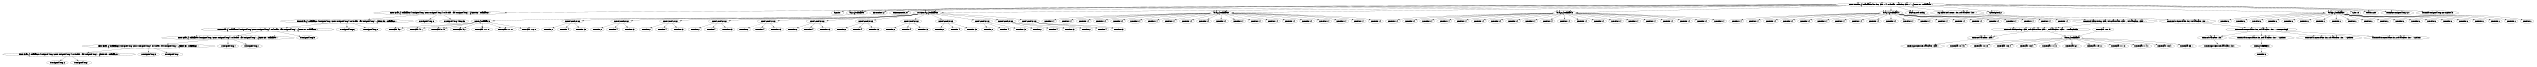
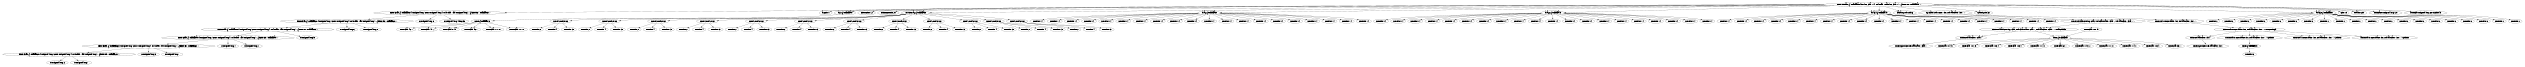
(529, 30) -> none
